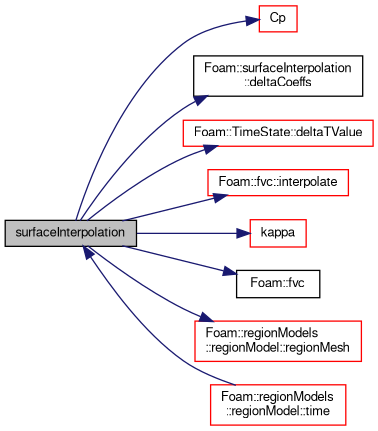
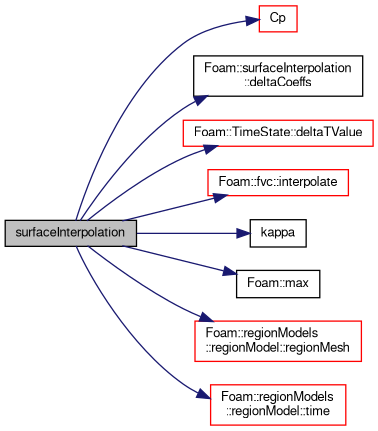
(278, 233) -> (278, 233)
(278, 284) -> (278, 284)
(152, 334) -> (127, 328)
